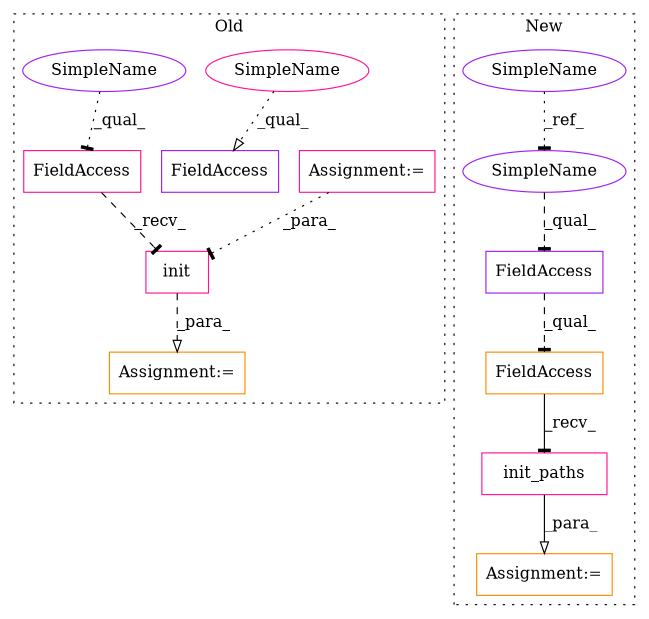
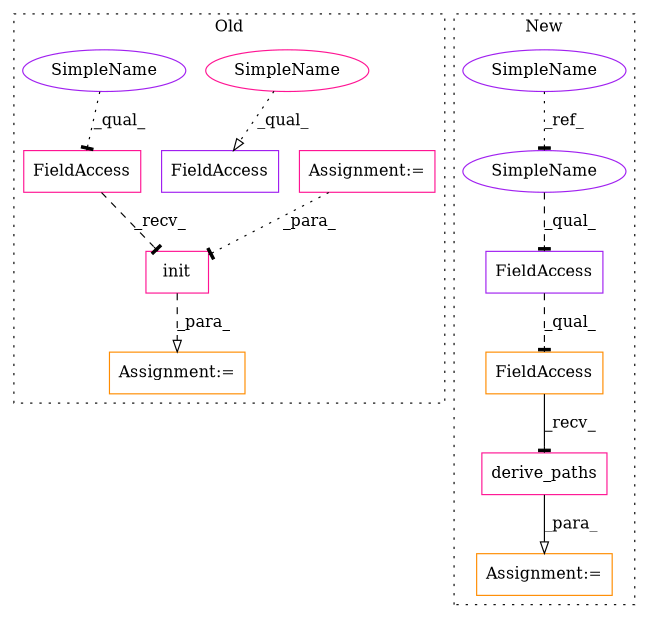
(544, 474) -> (544, 474)
